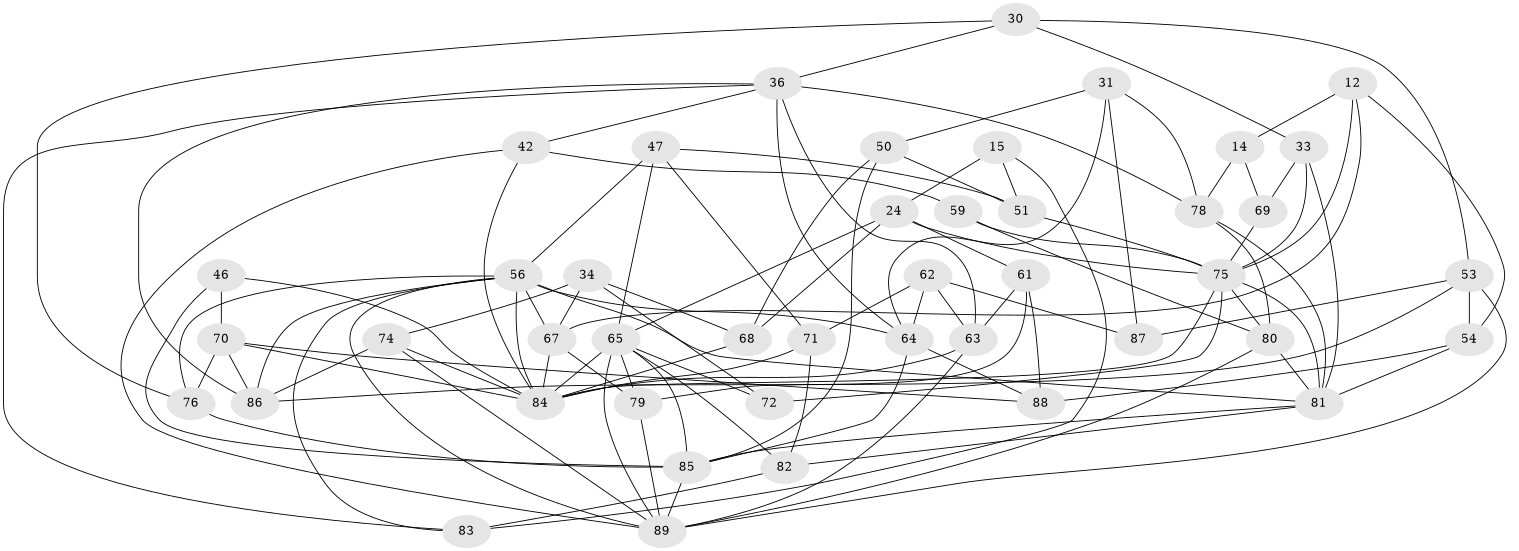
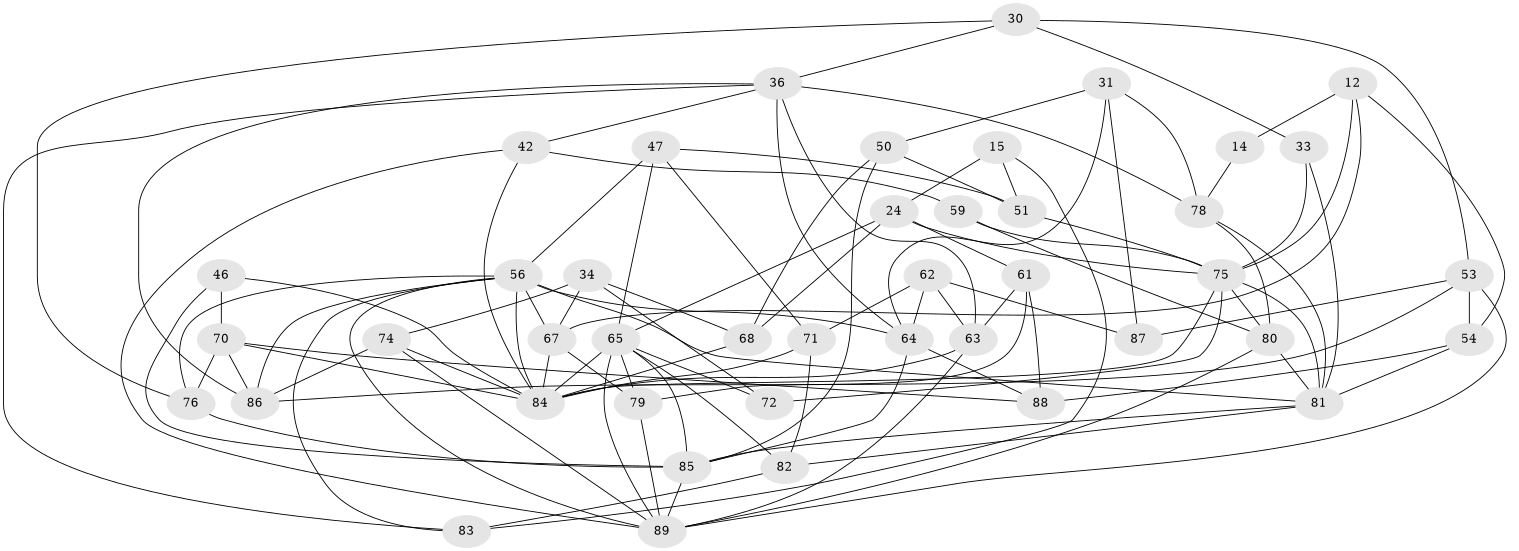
(1263, 212) -> none
